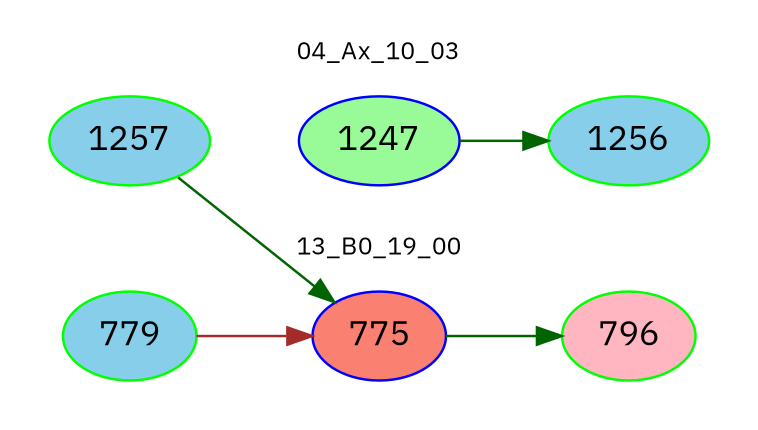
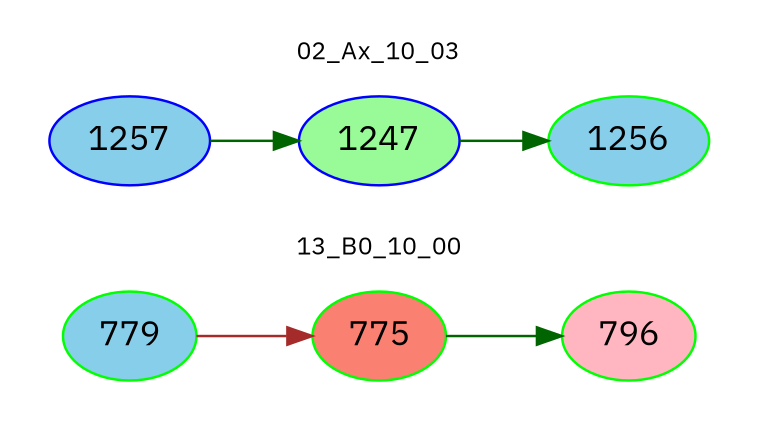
(379, 53) -> (379, 53)
(130, 141) -> (130, 141)
(257, 240) -> (242, 141)
(379, 248) -> (379, 248)
(379, 336) -> (379, 336)
